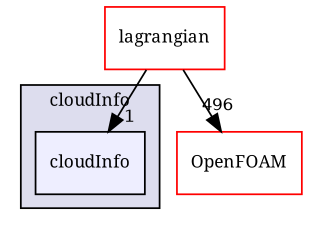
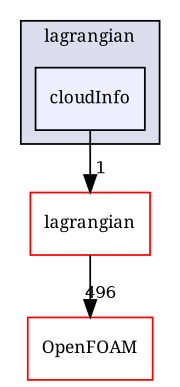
(131, 96) -> (90, 155)
(90, 101) -> (90, 37)
